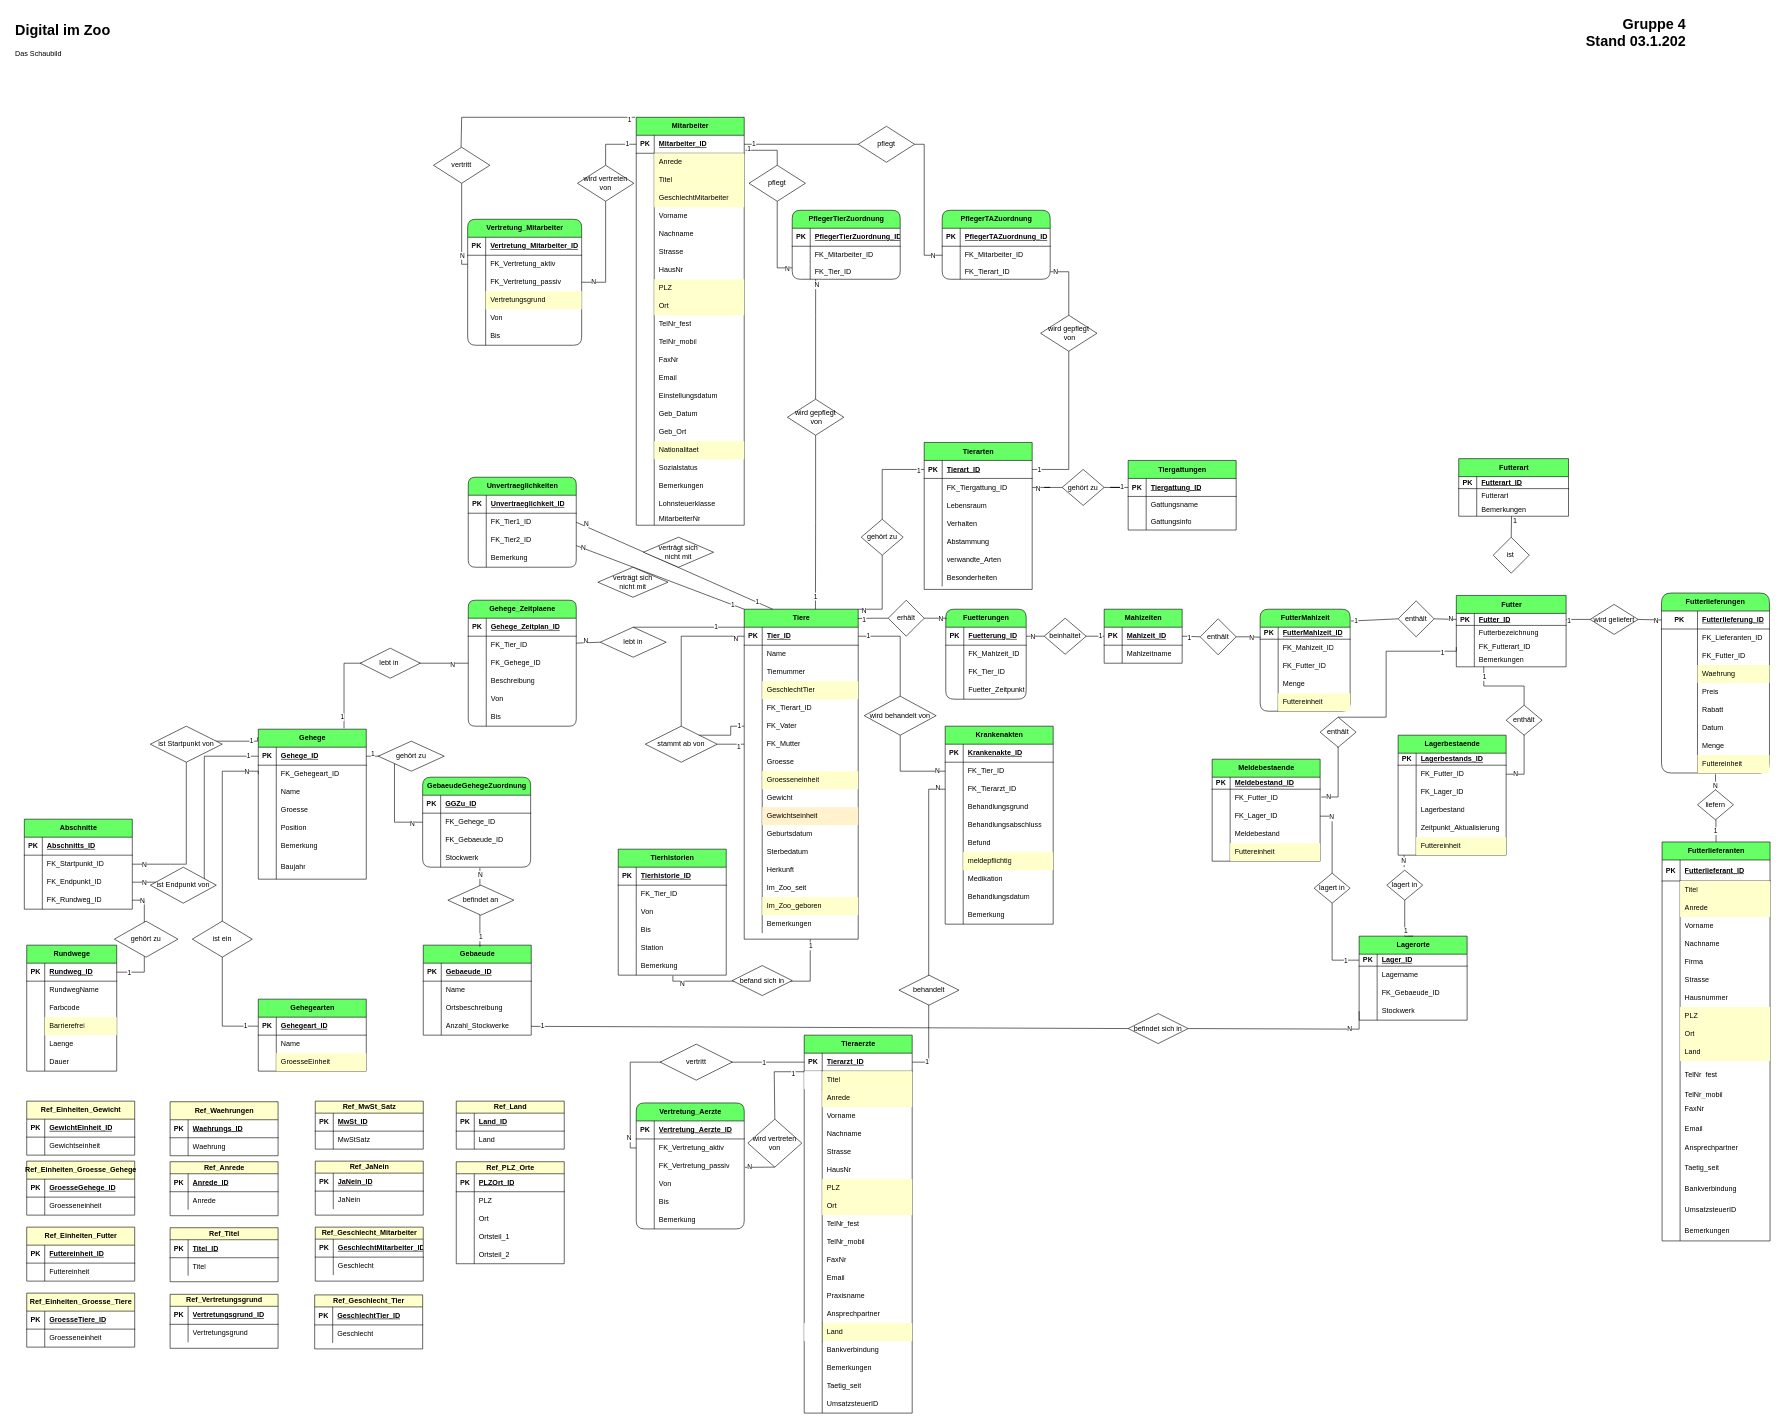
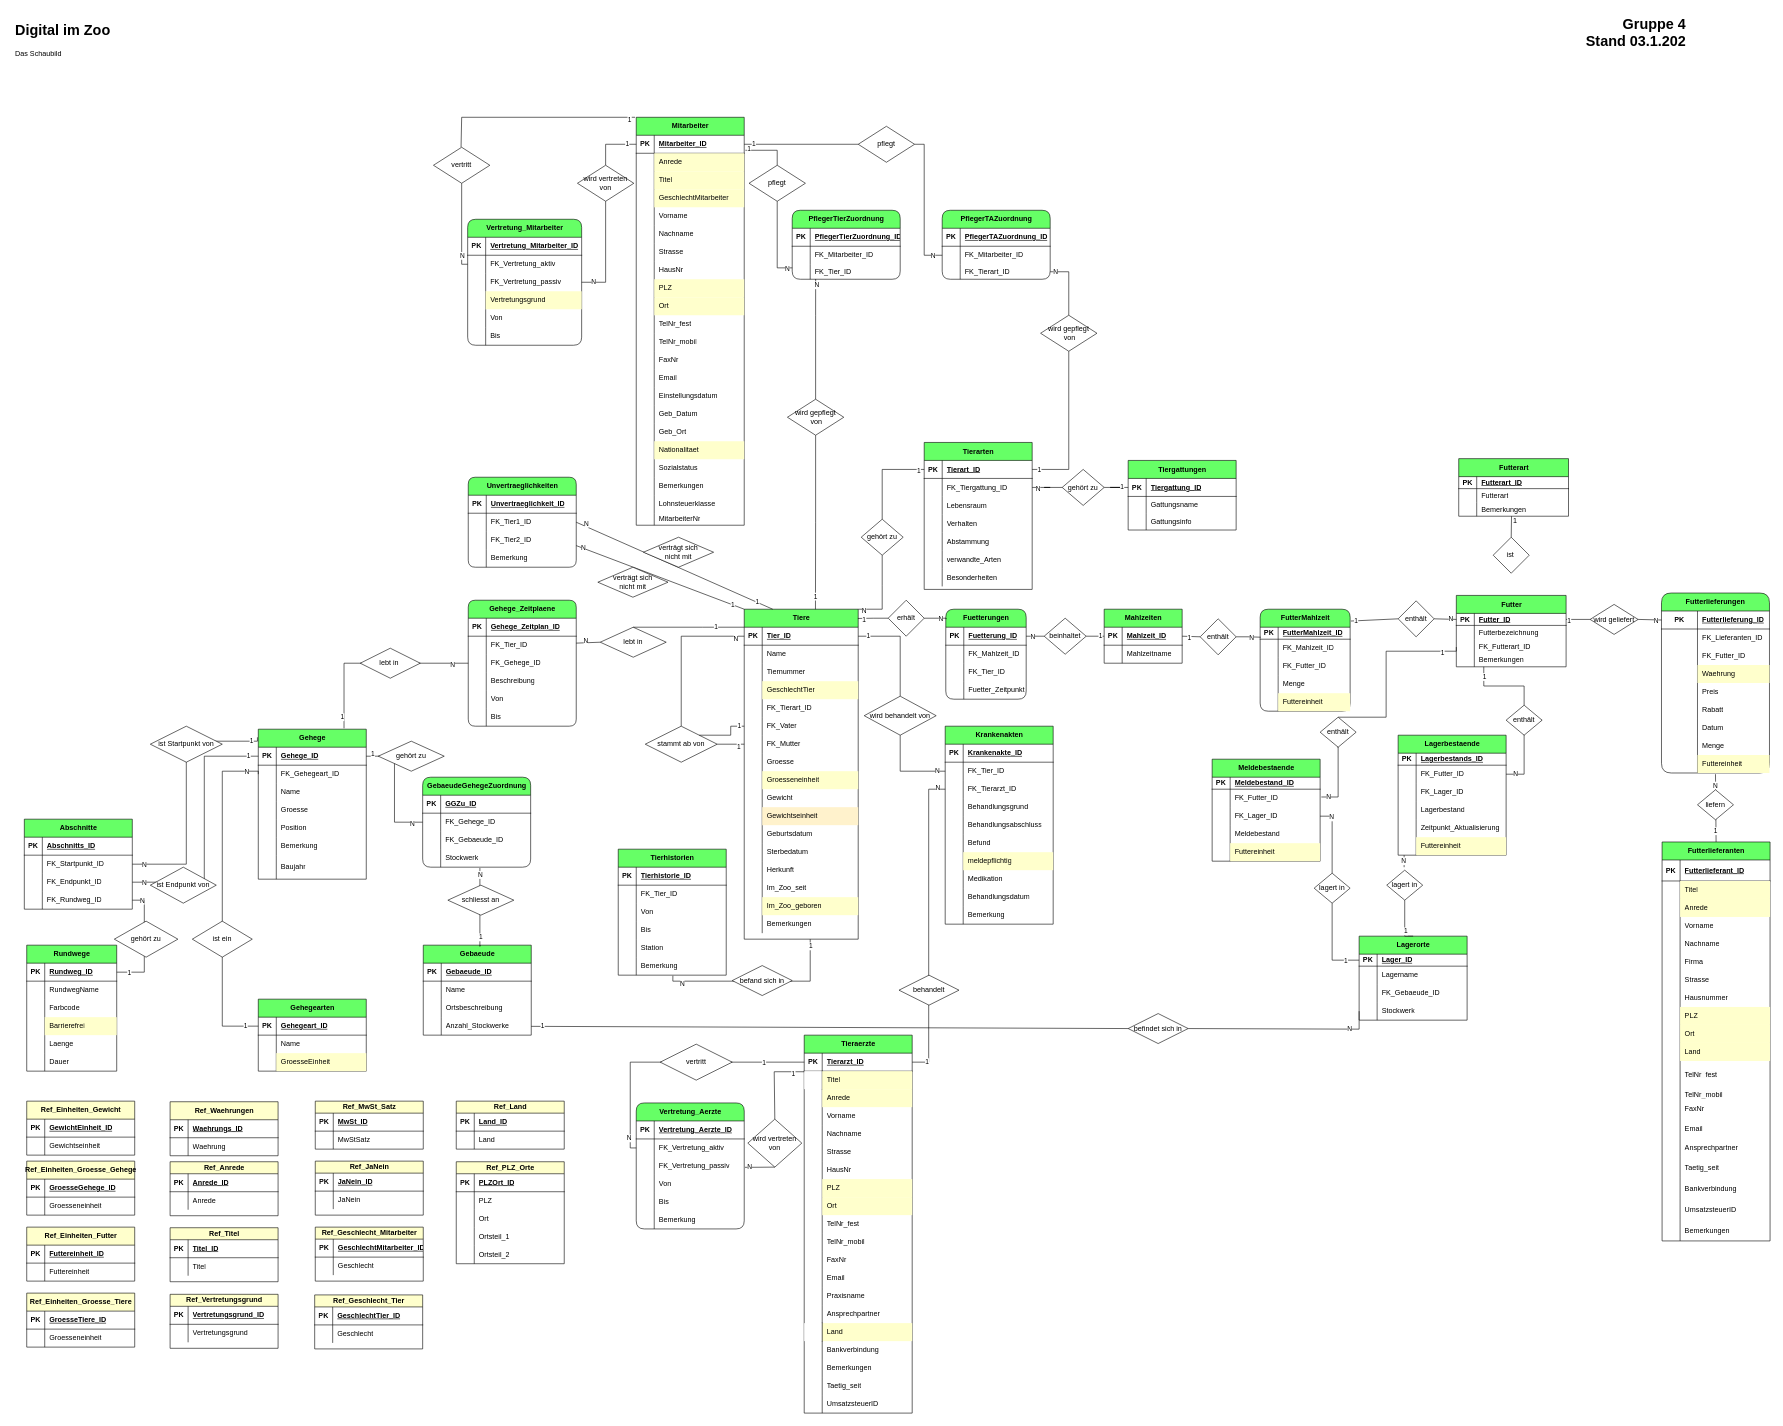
(481, 900) -> (481, 900)
